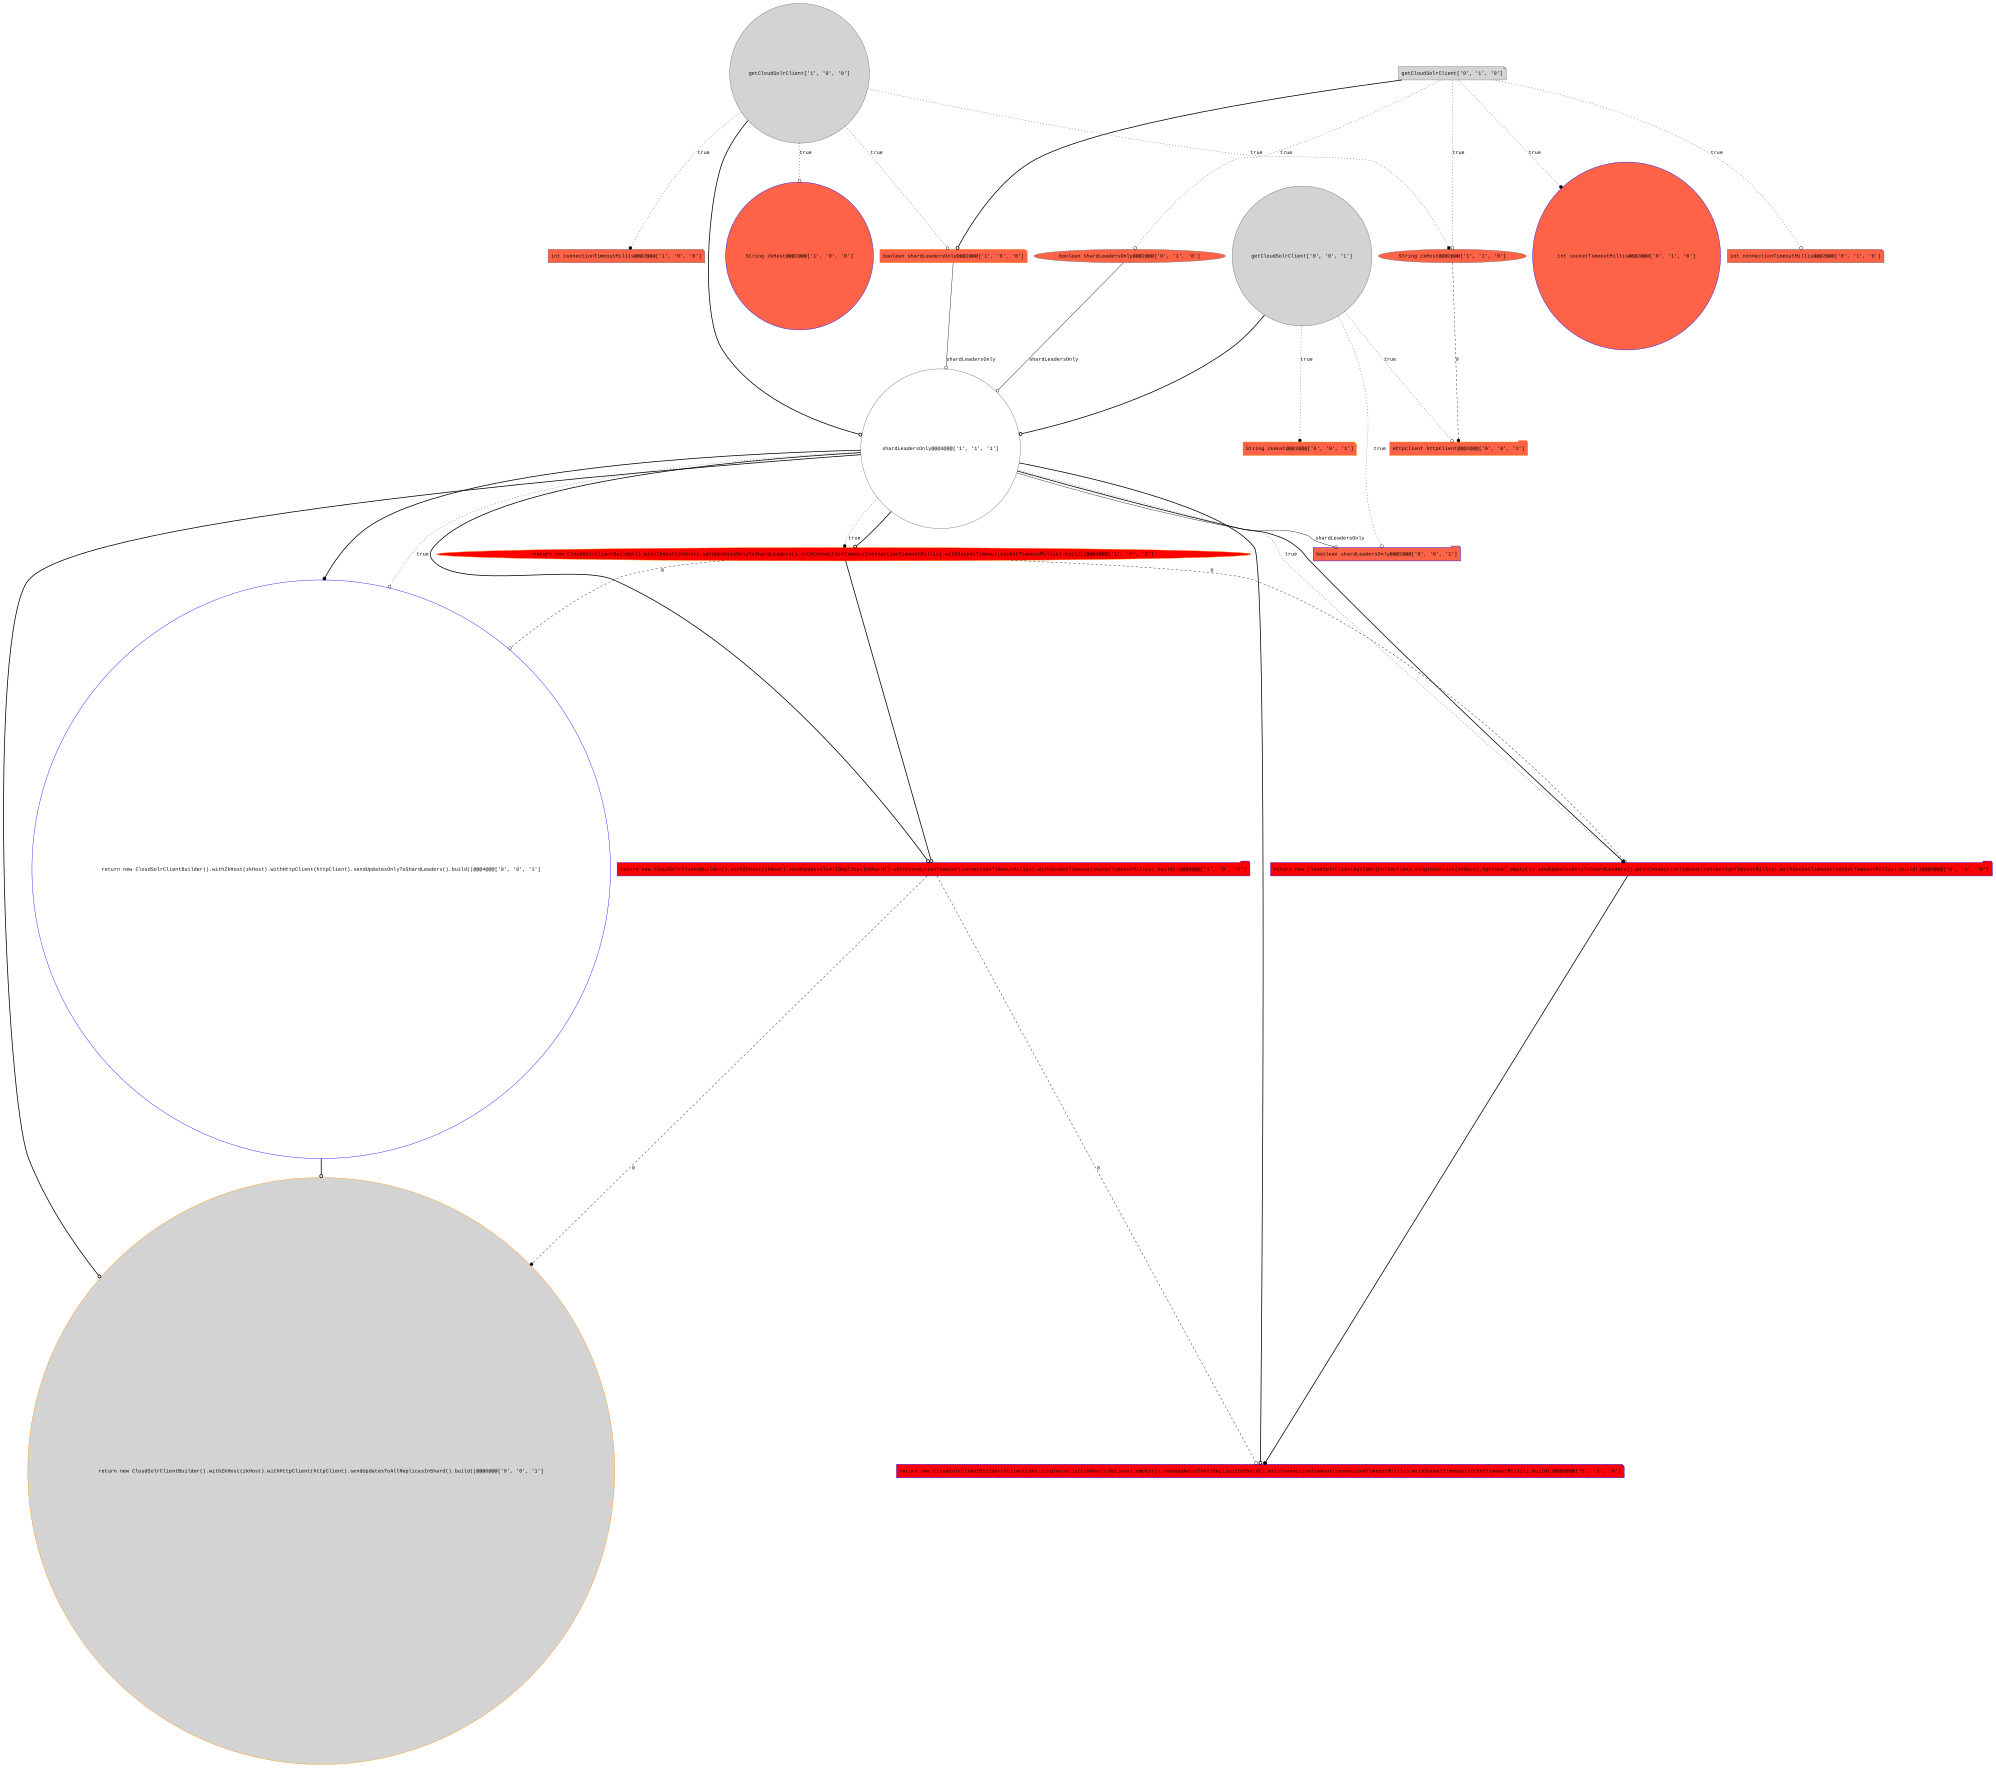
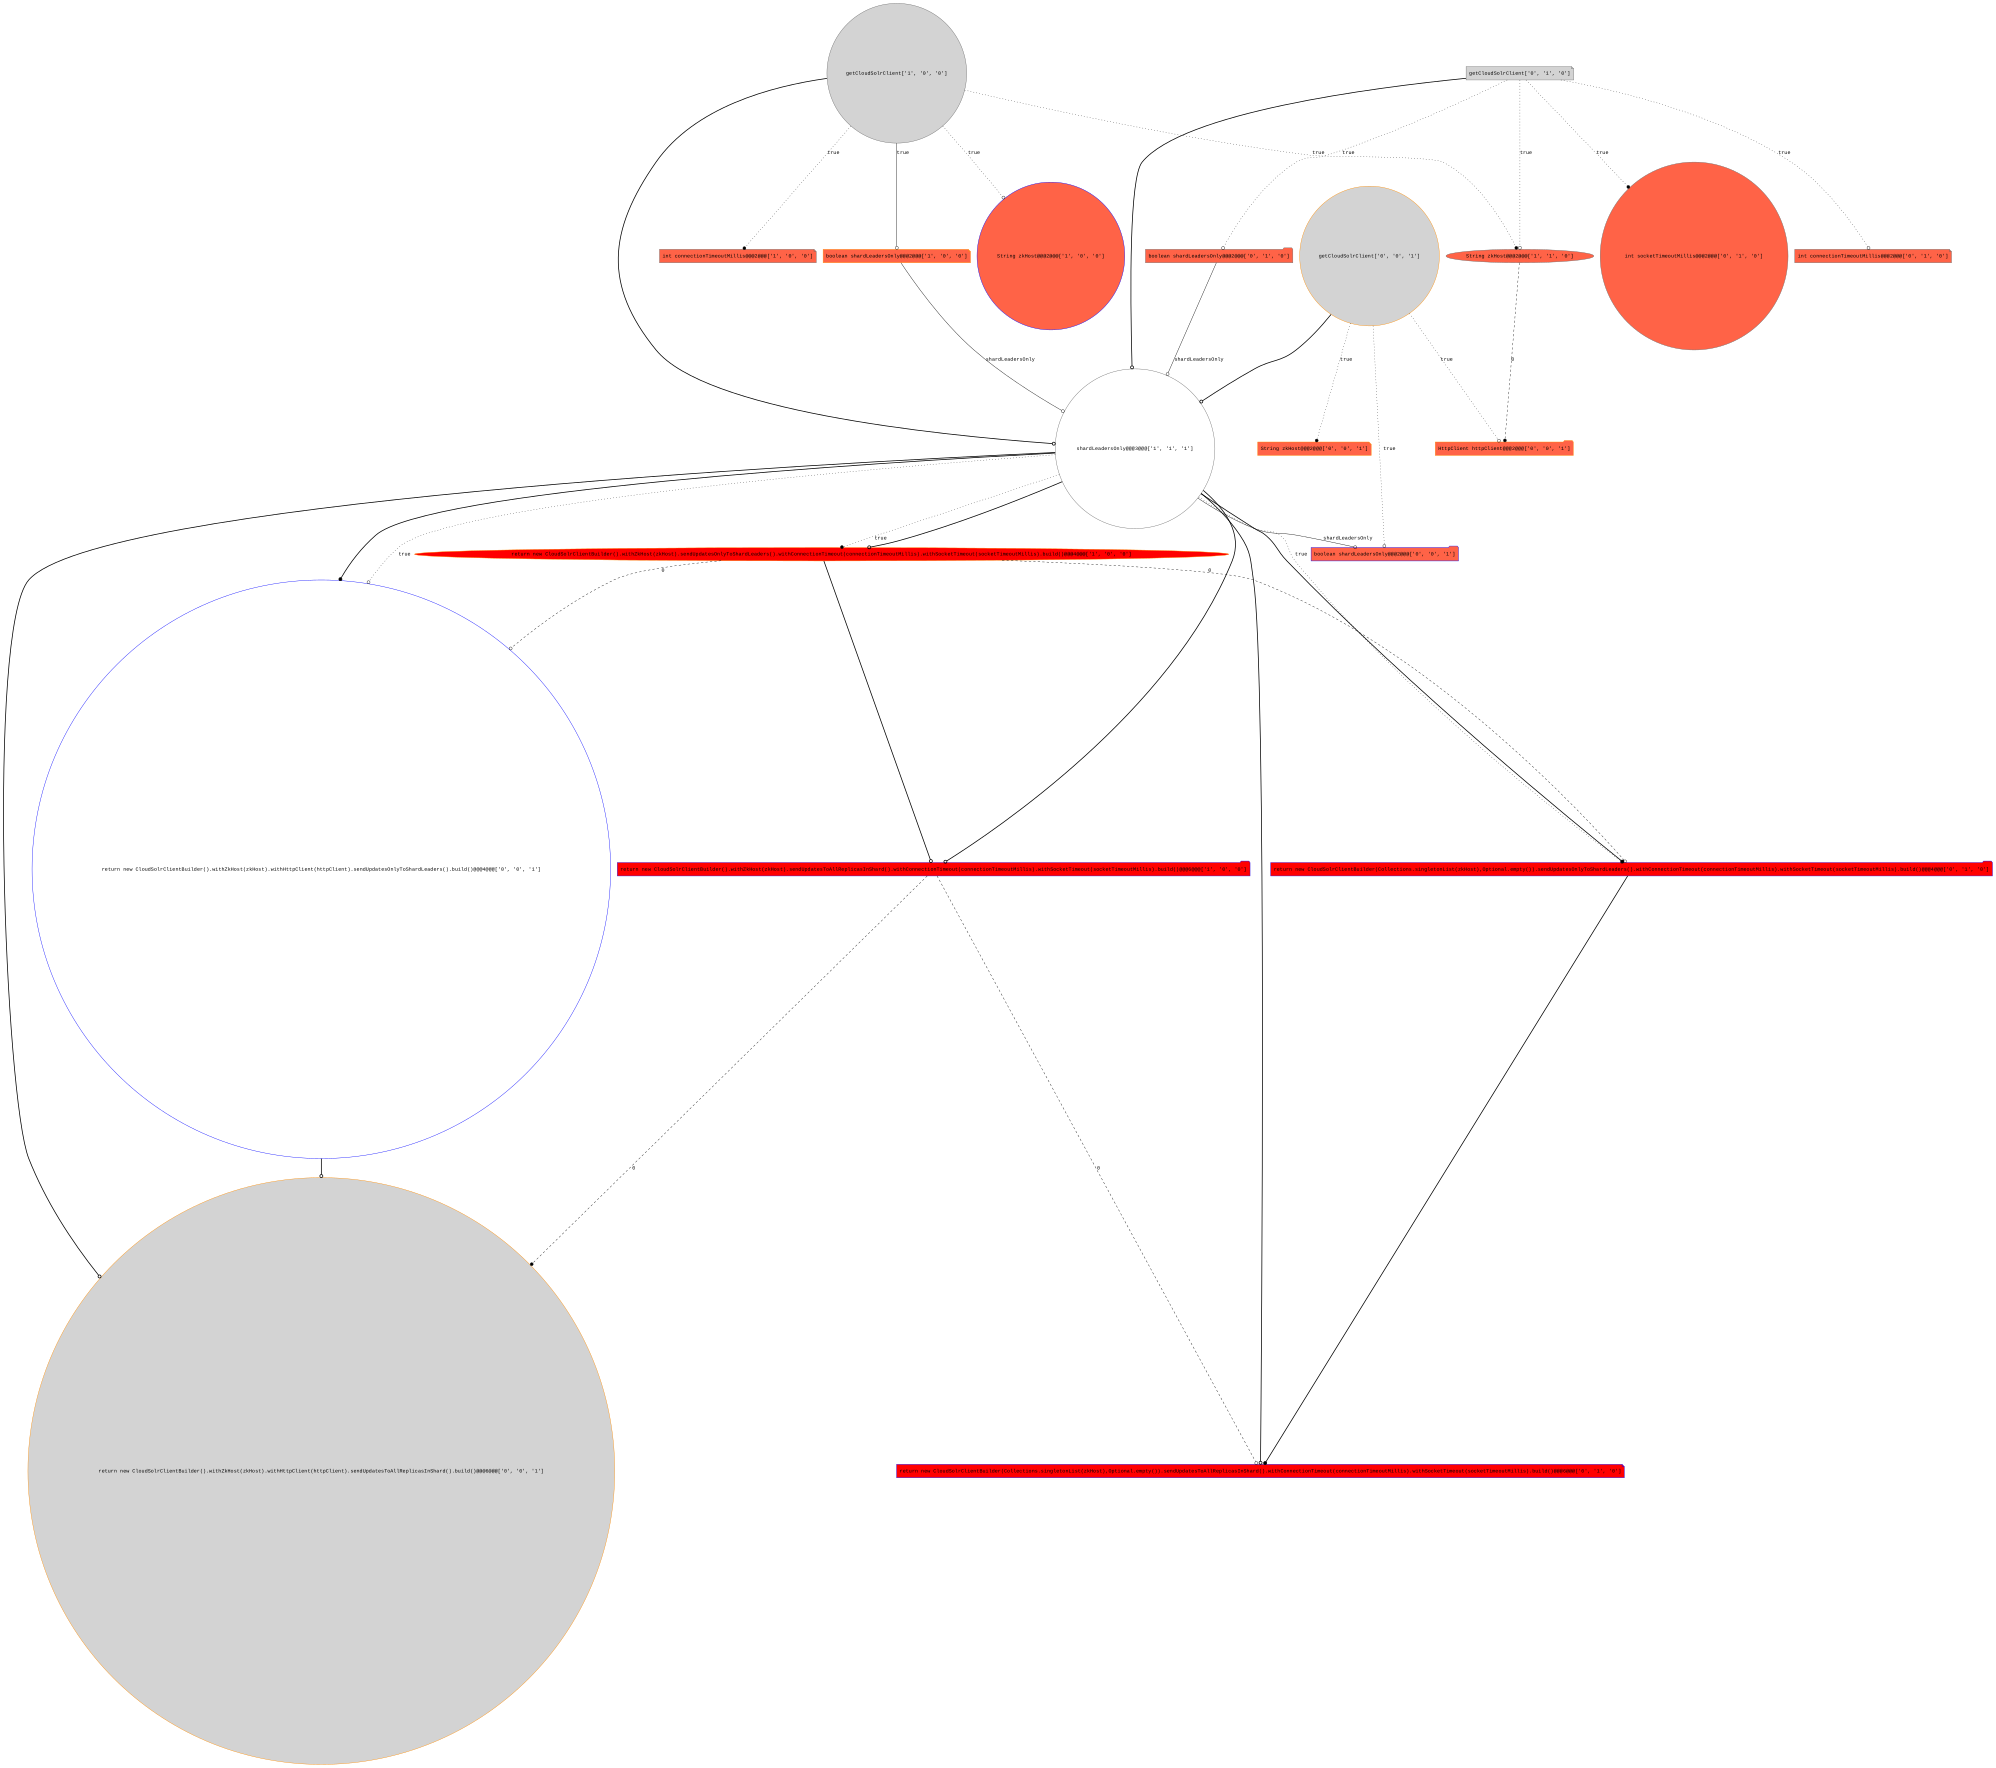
(1159, 121) -> (1199, 128)
(897, 186) -> (897, 195)
(1130, 256) -> (1219, 256)
(1302, 256) -> (1370, 256)
(1627, 256) -> (1694, 256)
